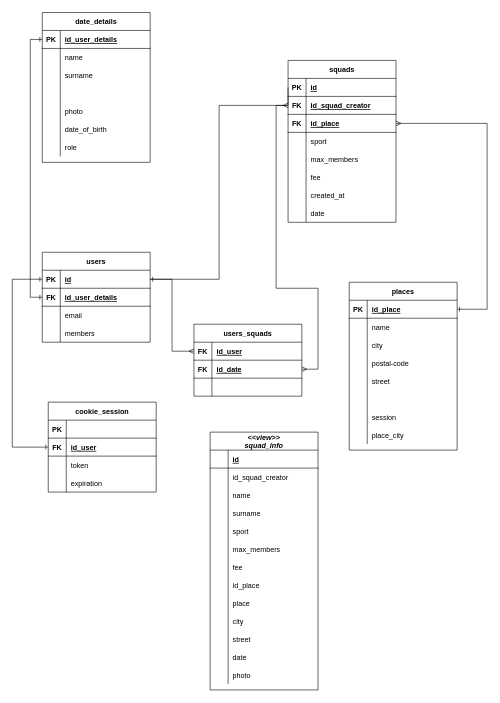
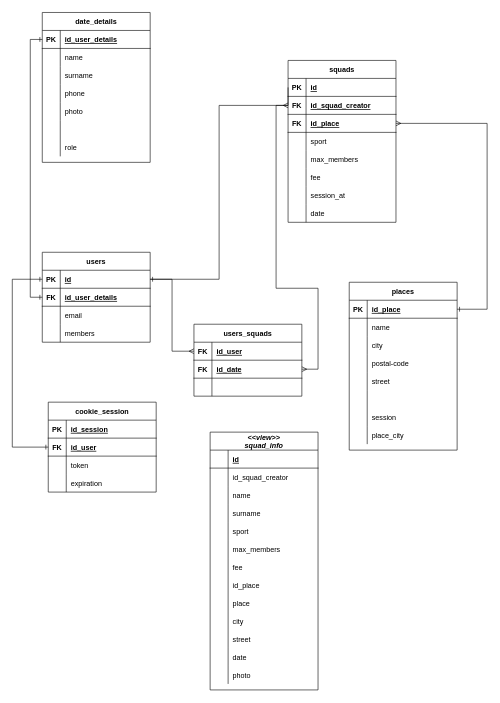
none -> (105, 93)
(105, 129) -> none
(331, 196) -> (330, 196)
none -> (111, 429)
